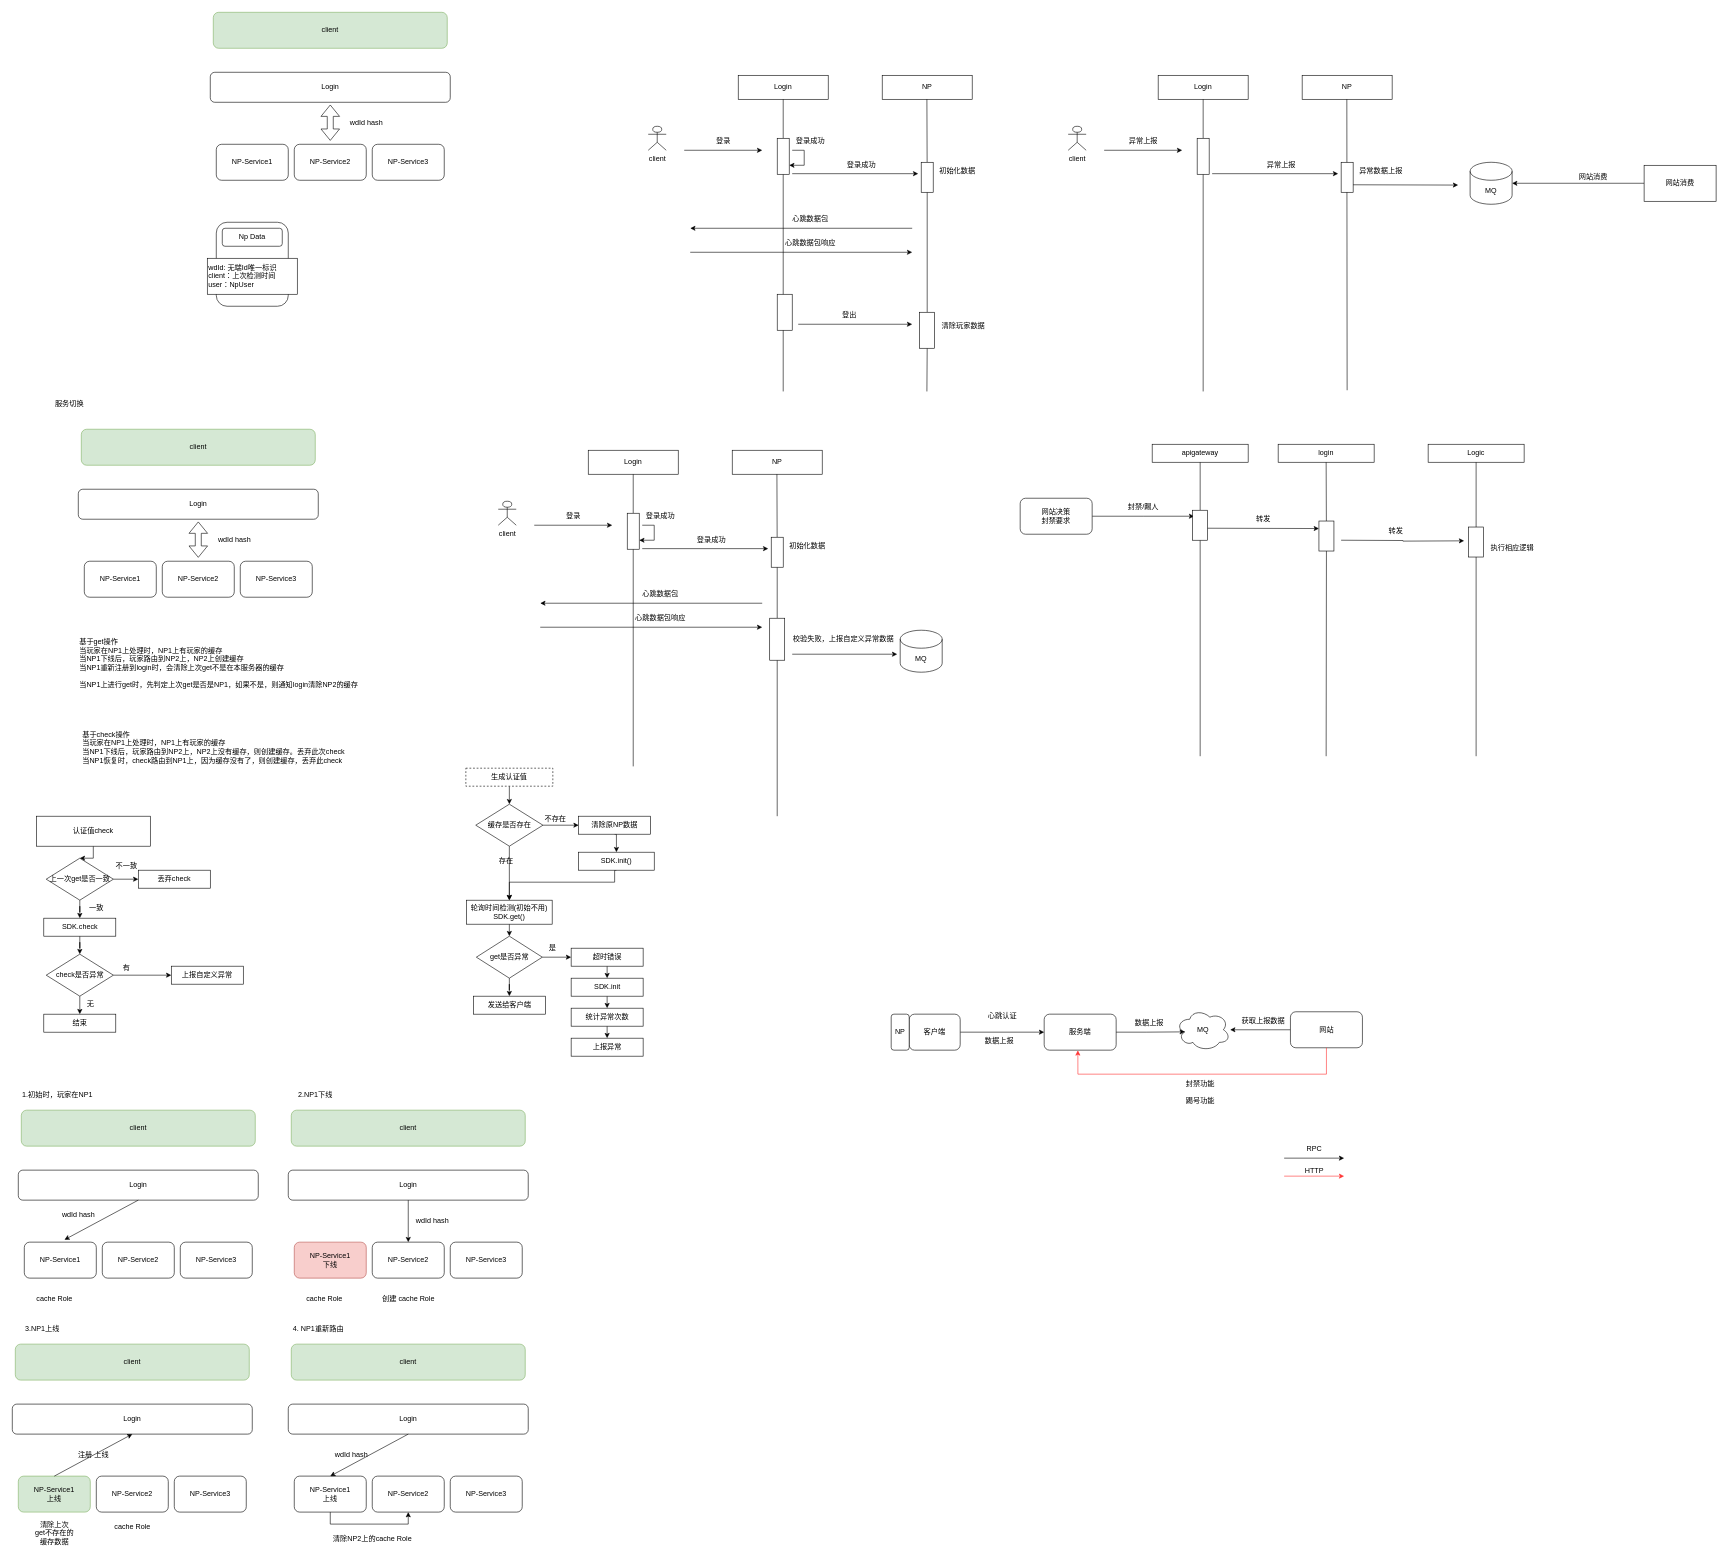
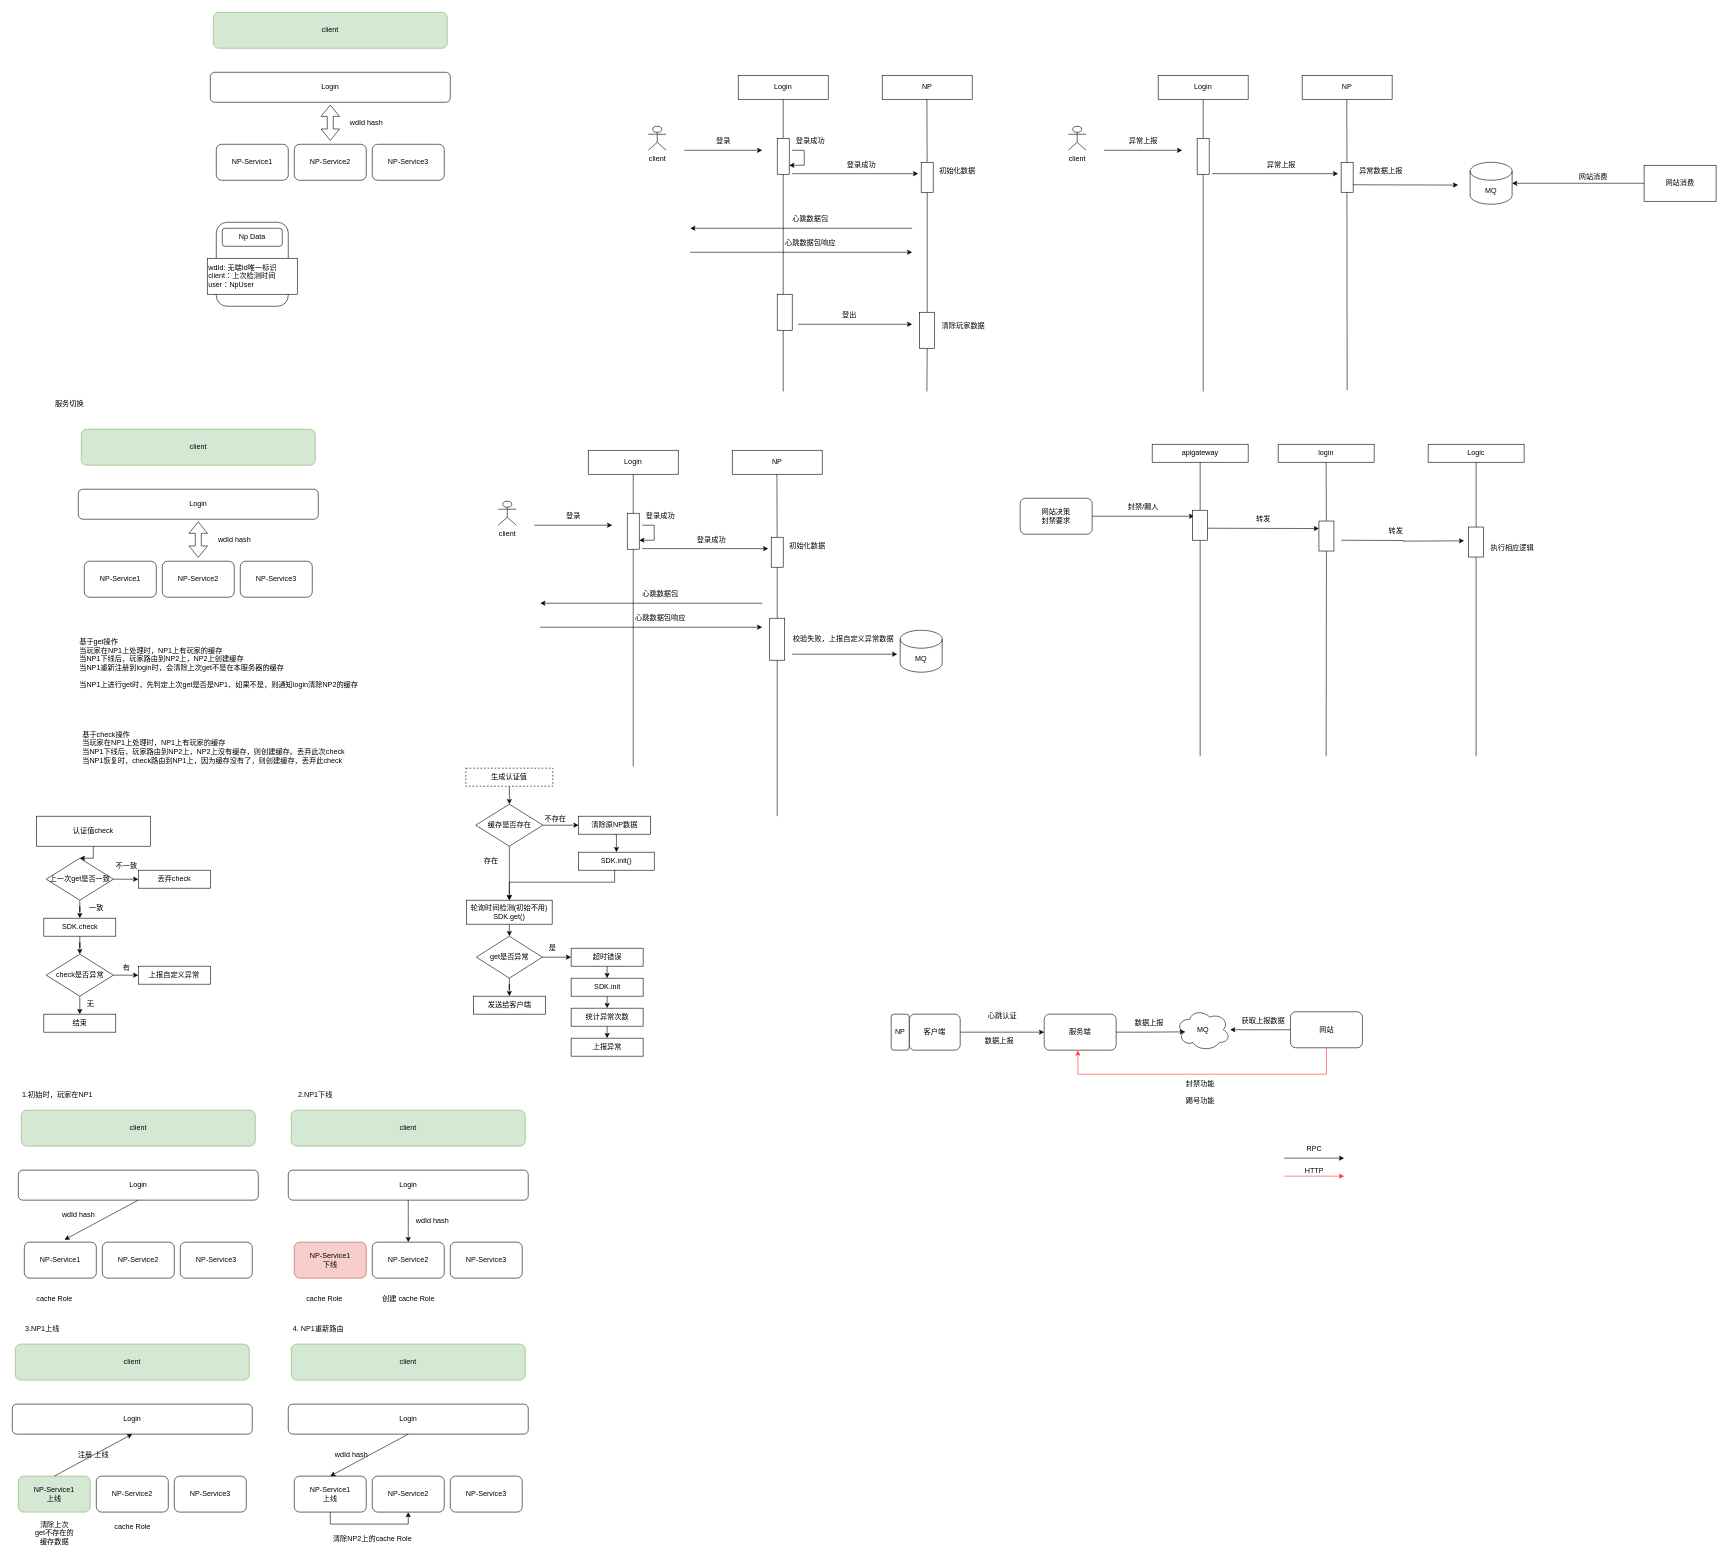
(506, 861) -> (491, 861)
(207, 975) -> (174, 975)
